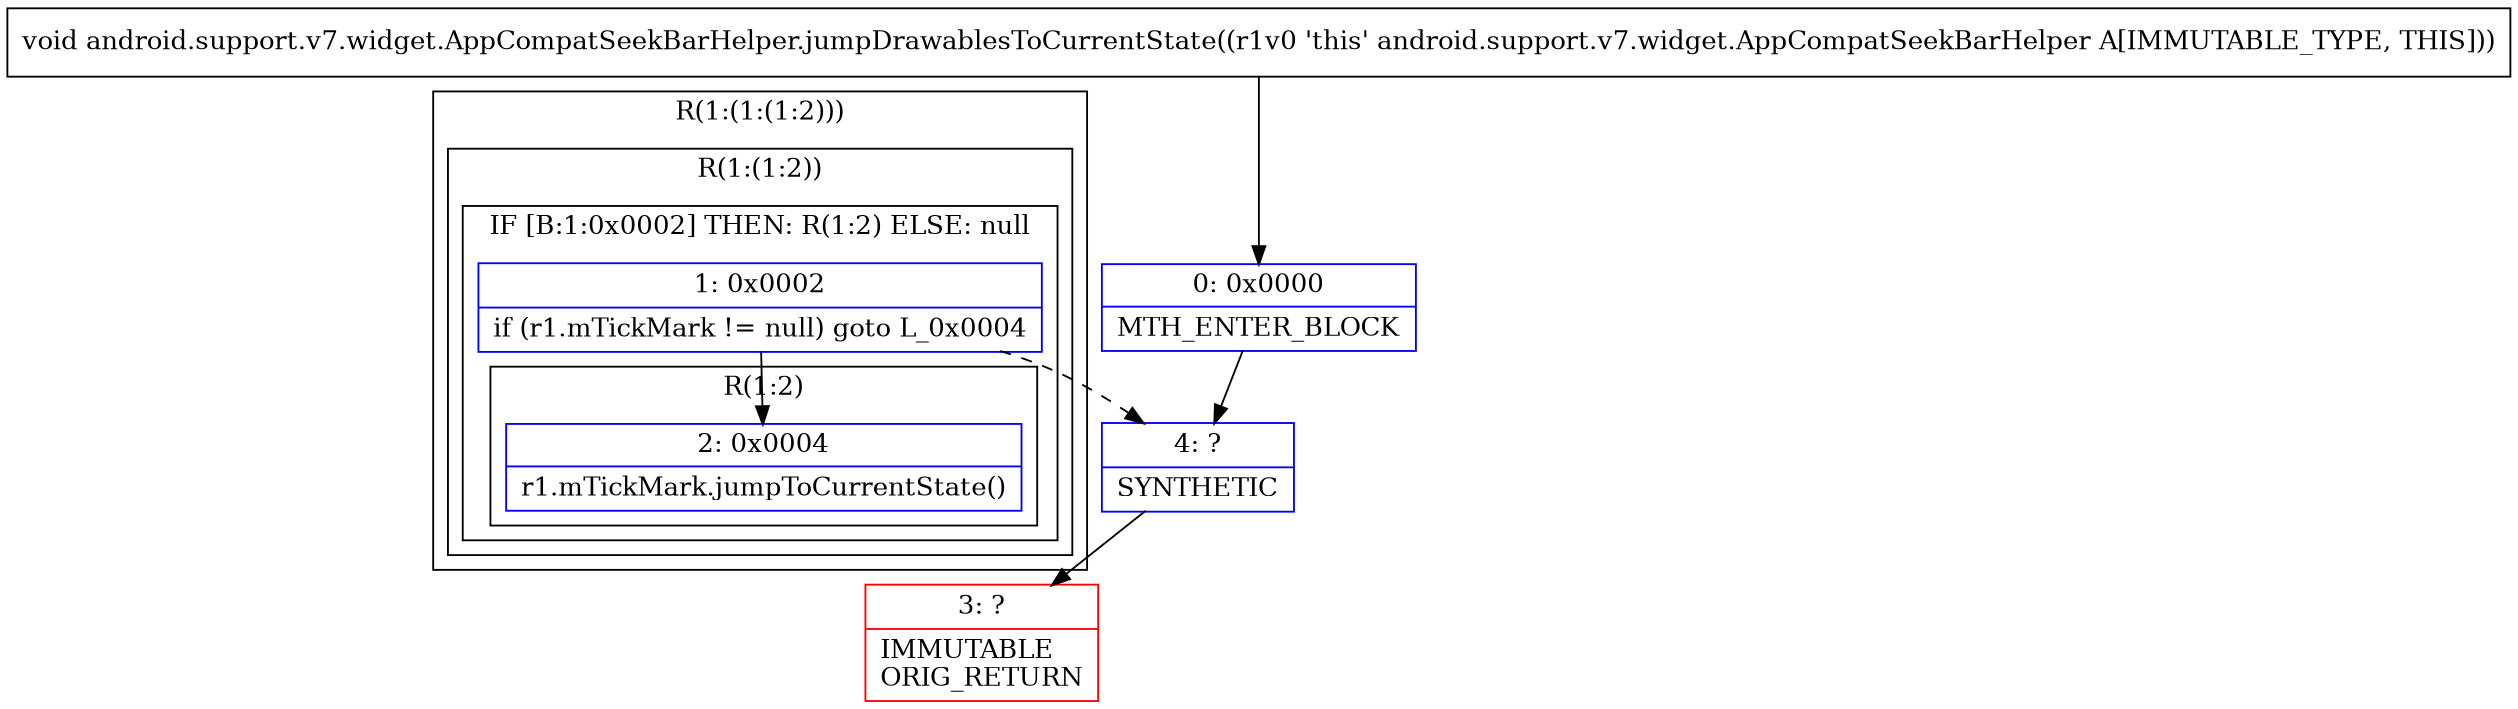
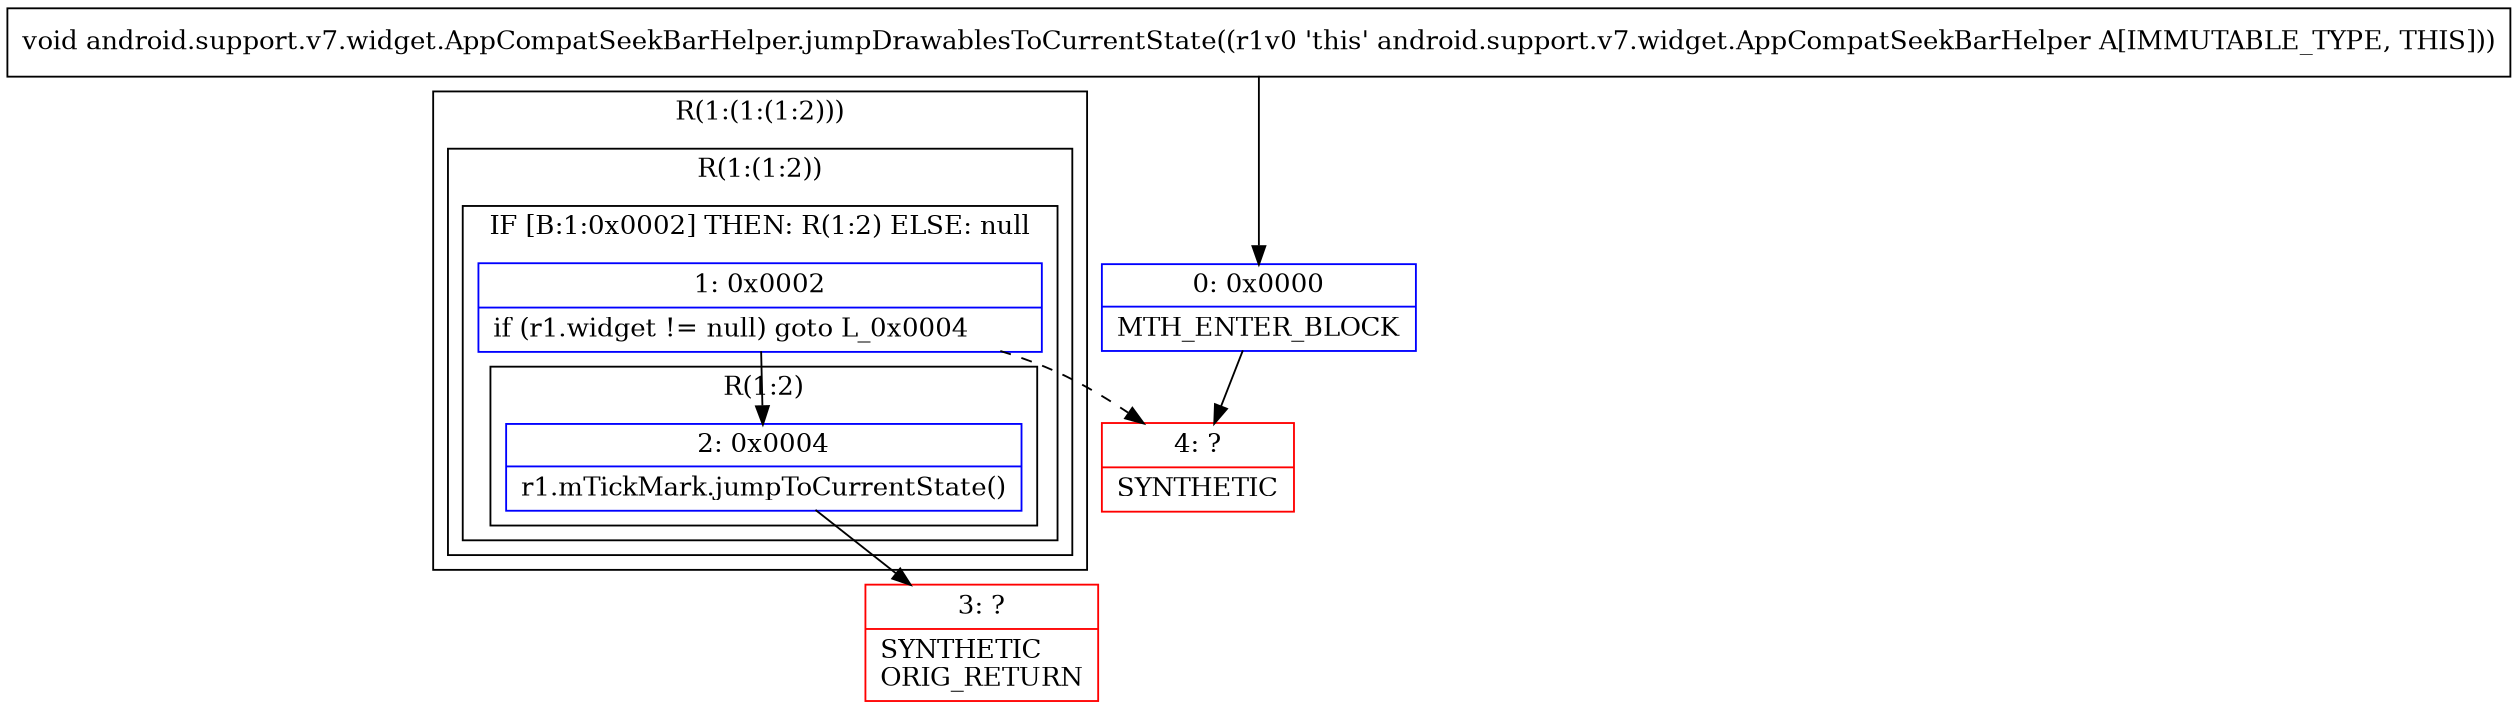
(760, 329) -> (732, 329)
(1198, 467) -> (1198, 467)
(1106, 542) -> (856, 542)
(967, 650) -> (961, 650)
